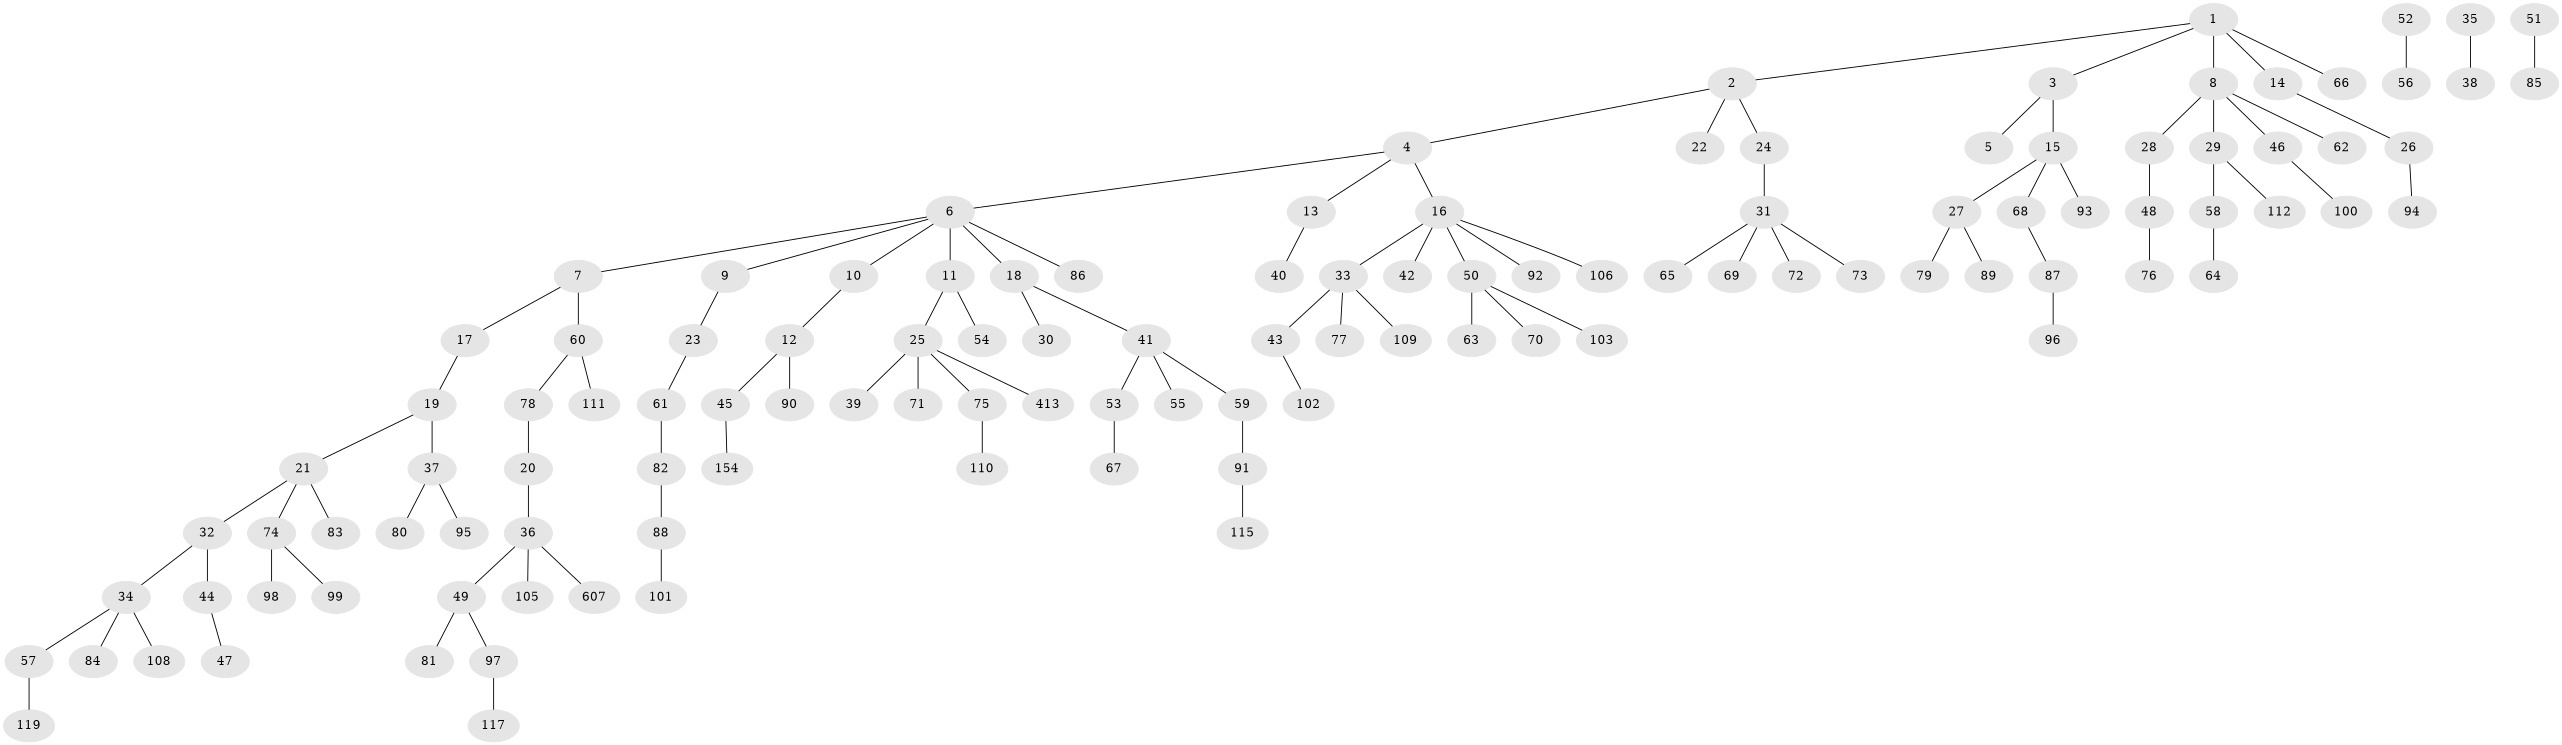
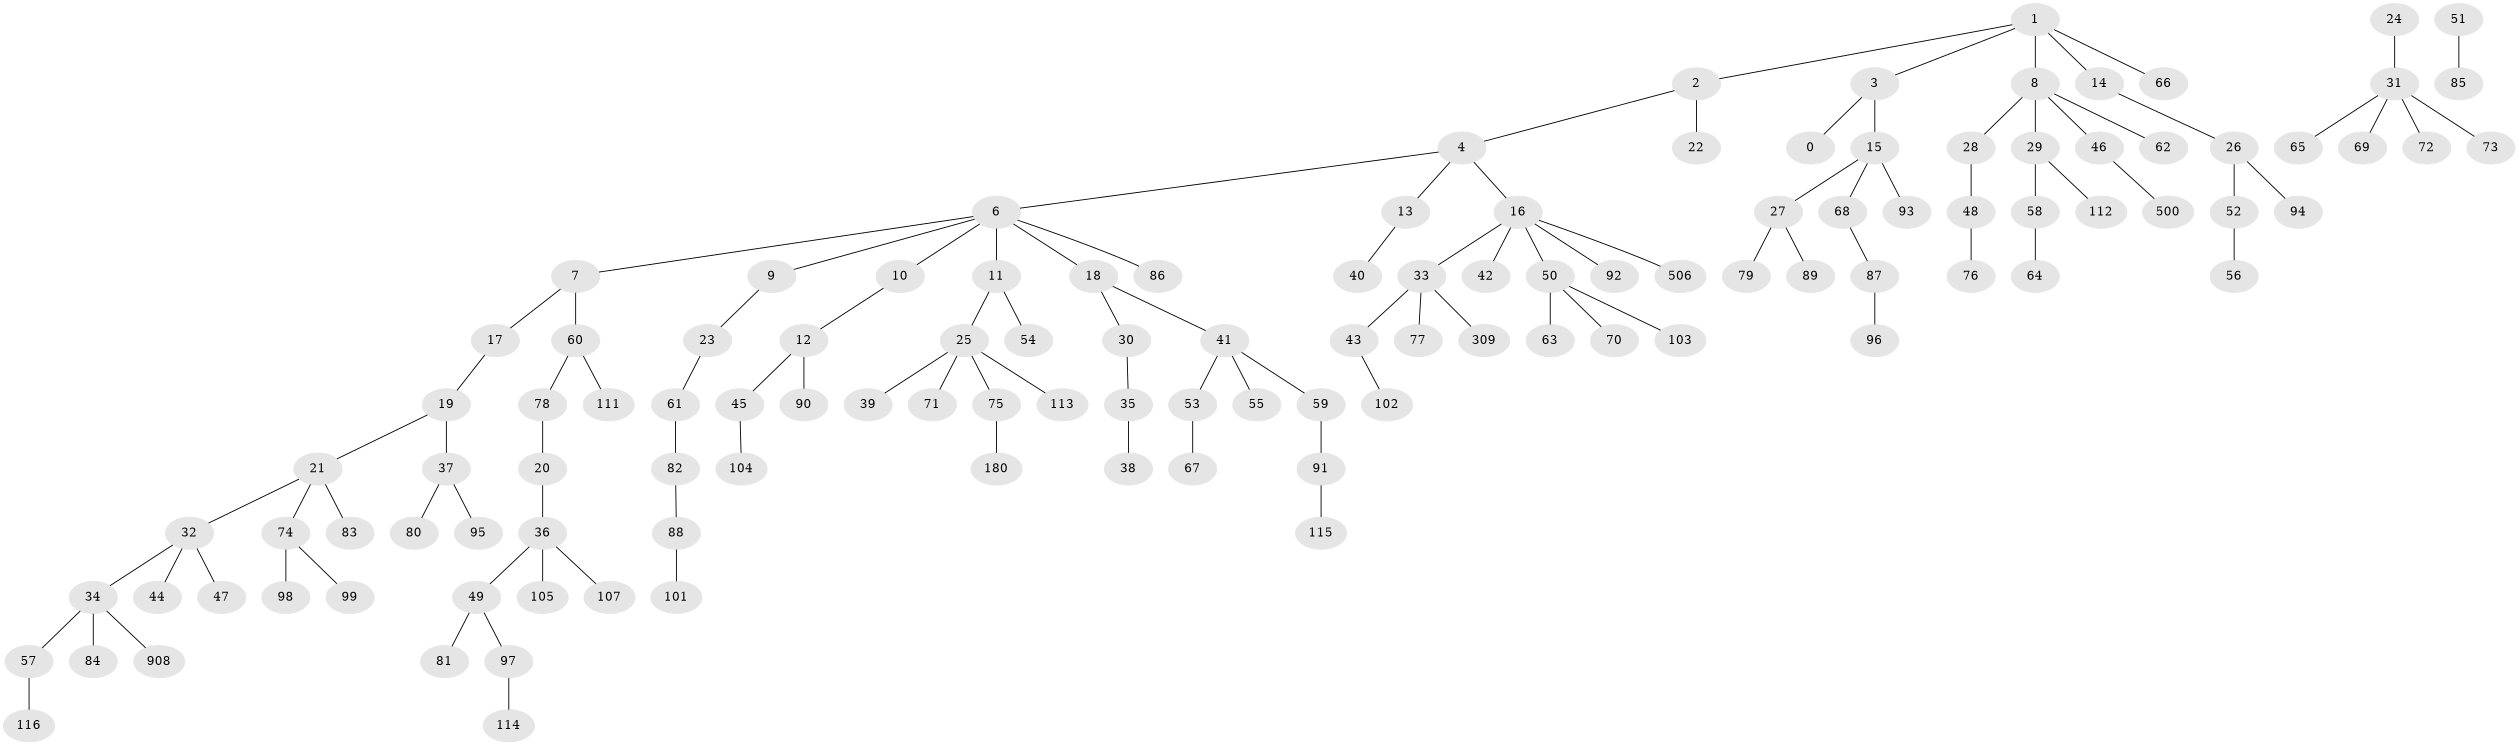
(1748, 116) -> none
(1989, 148) -> (1811, 148)
none -> (2234, 180)
(2347, 212) -> (2168, 212)
(1602, 276) -> (1680, 276)
(1406, 341) -> (1484, 341)
none -> (1128, 373)
(1048, 405) -> (1063, 405)
(727, 469) -> (742, 469)
(982, 469) -> (997, 469)
(594, 597) -> (610, 597)
(216, 630) -> (206, 565)
(159, 662) -> (159, 662)
(29, 726) -> (29, 726)
(494, 726) -> (509, 726)
